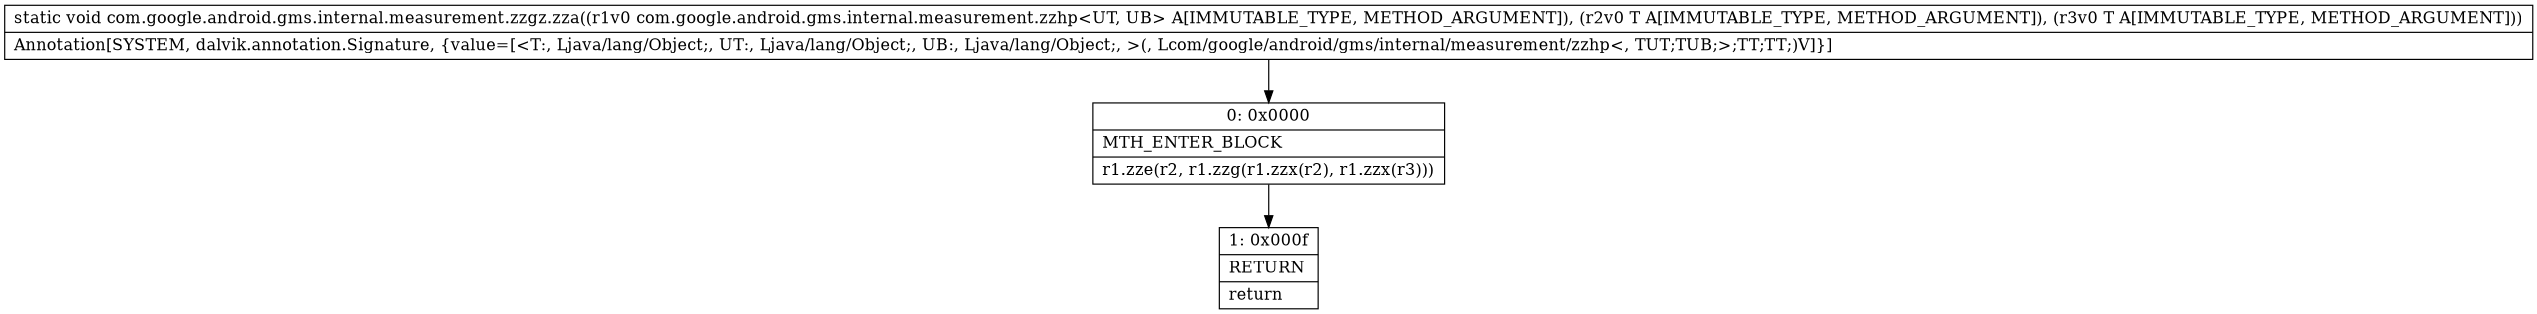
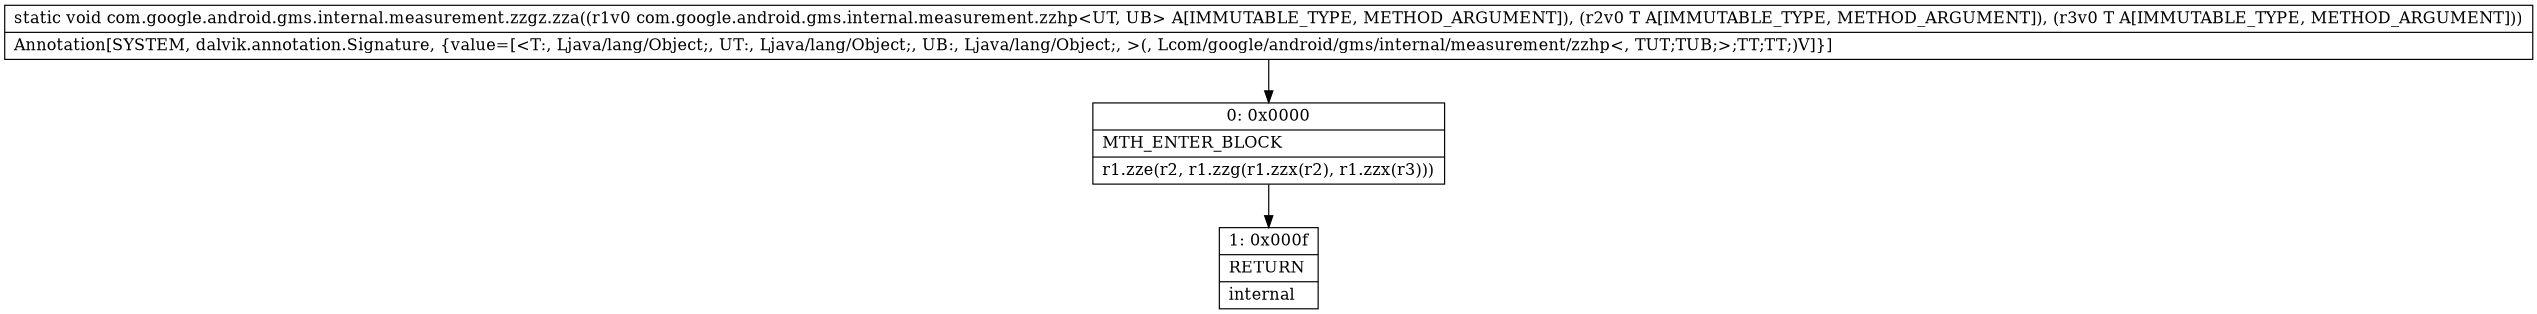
(1256, 295) -> (1262, 295)
